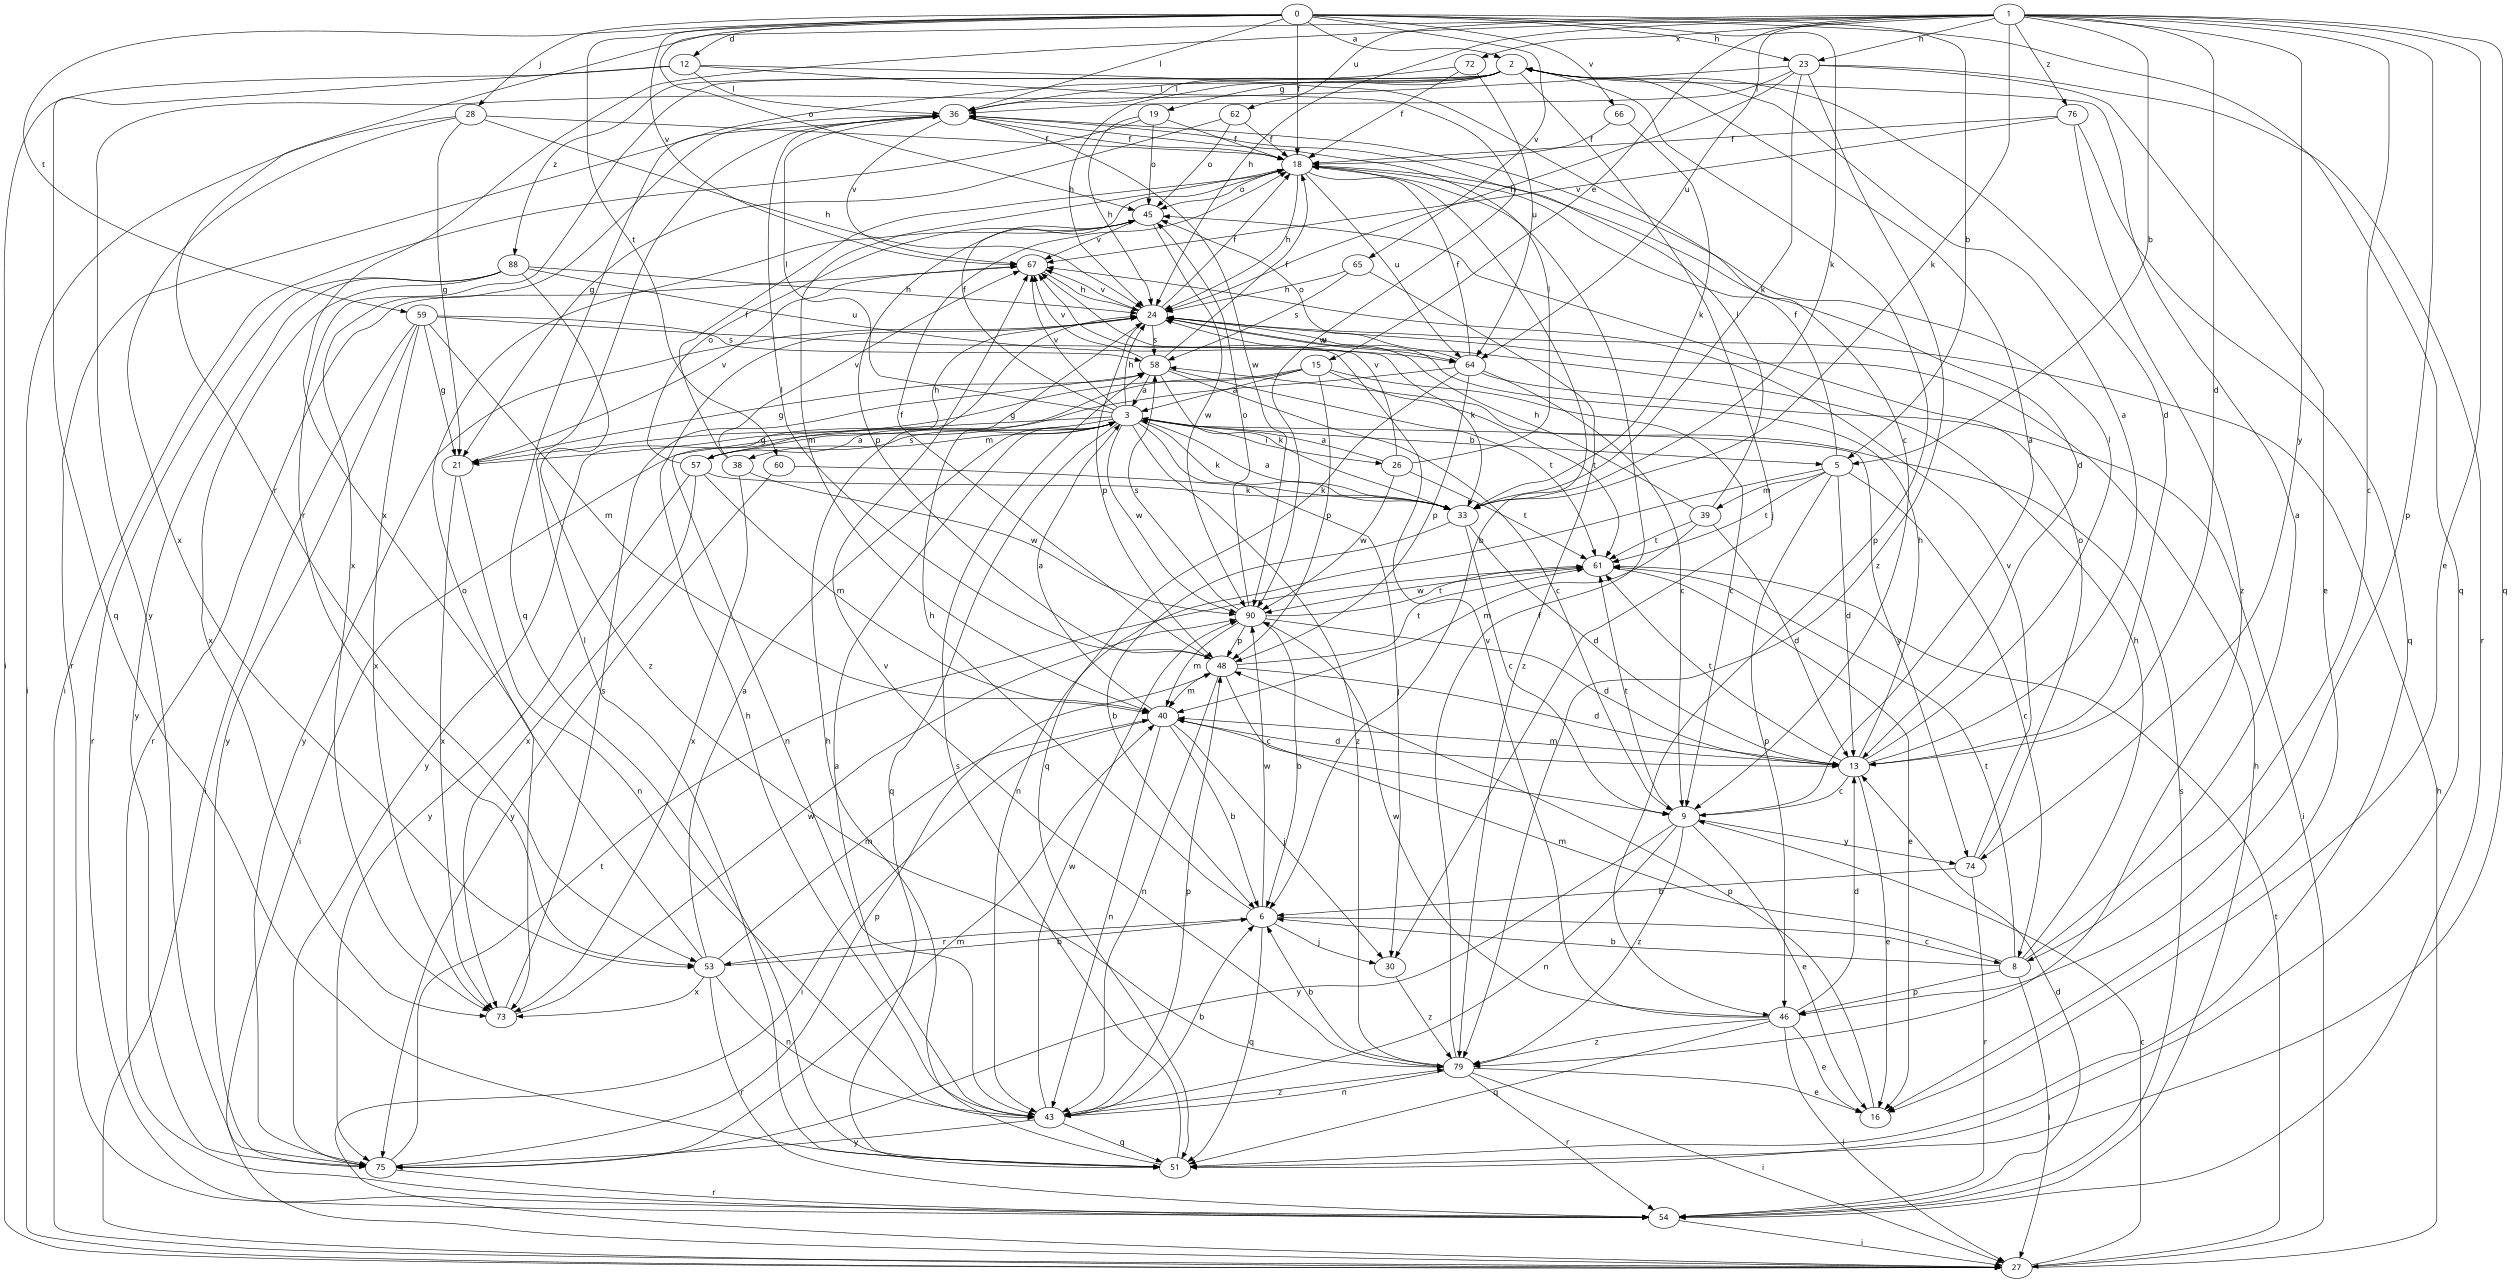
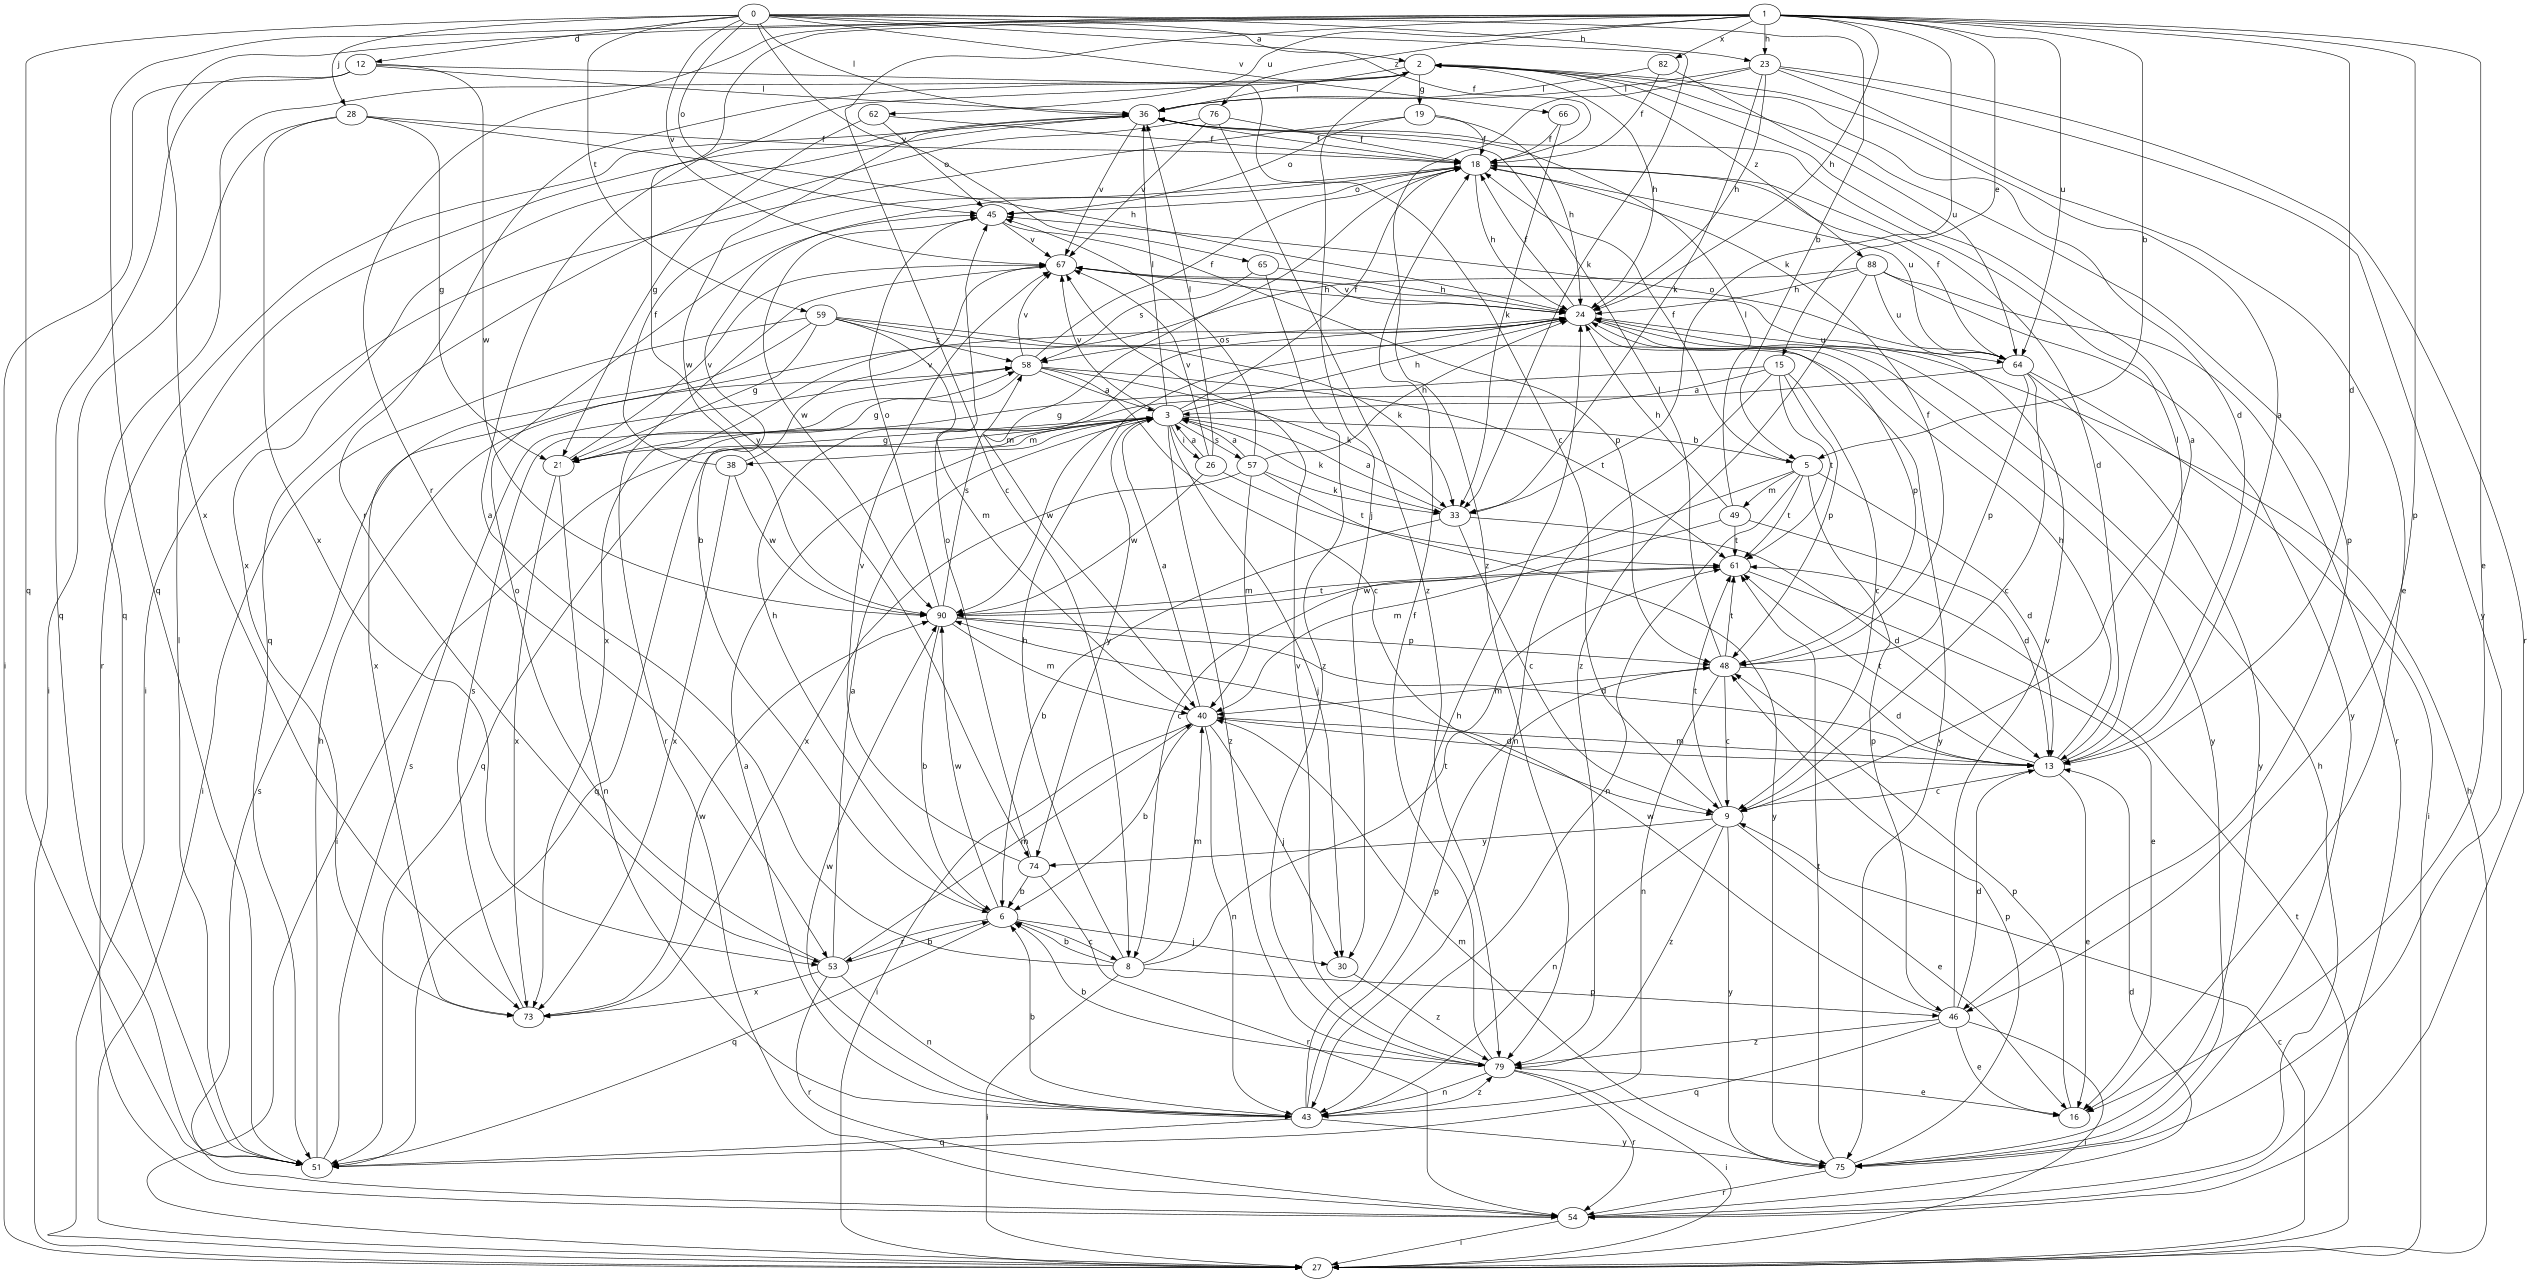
(1470, 65) -> (1663, 65)
(779, 466) -> none
(1705, 516) -> (1735, 516)
